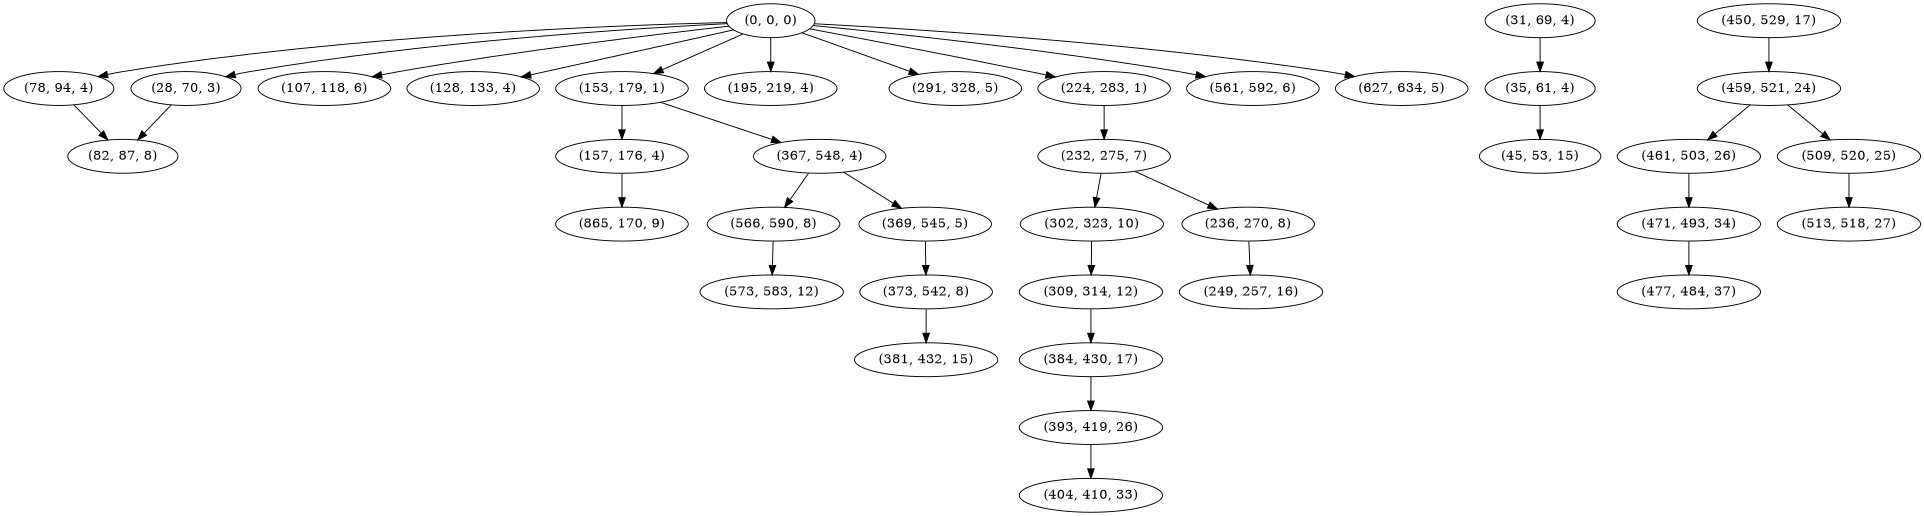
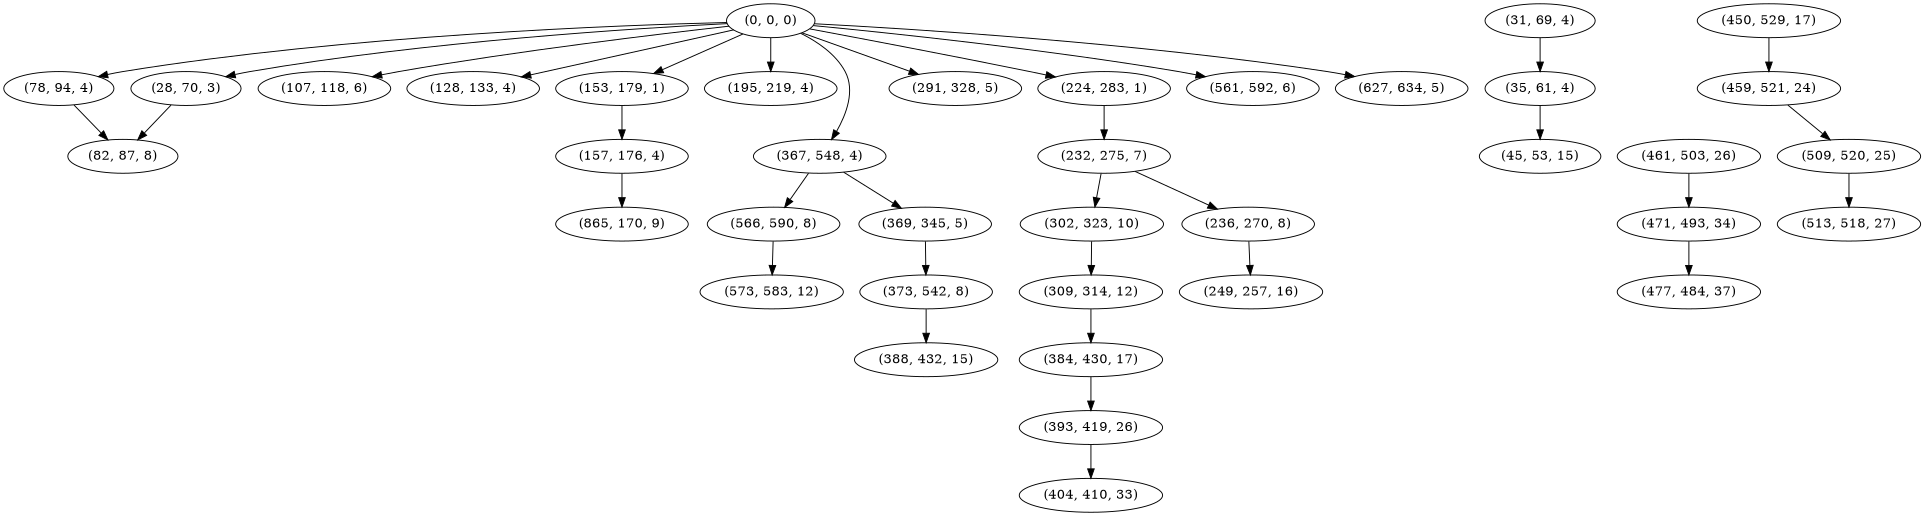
(1733, 119) -> none
(716, 121) -> (846, 73)
(925, 224) -> (925, 224)
(926, 360) -> (926, 360)
